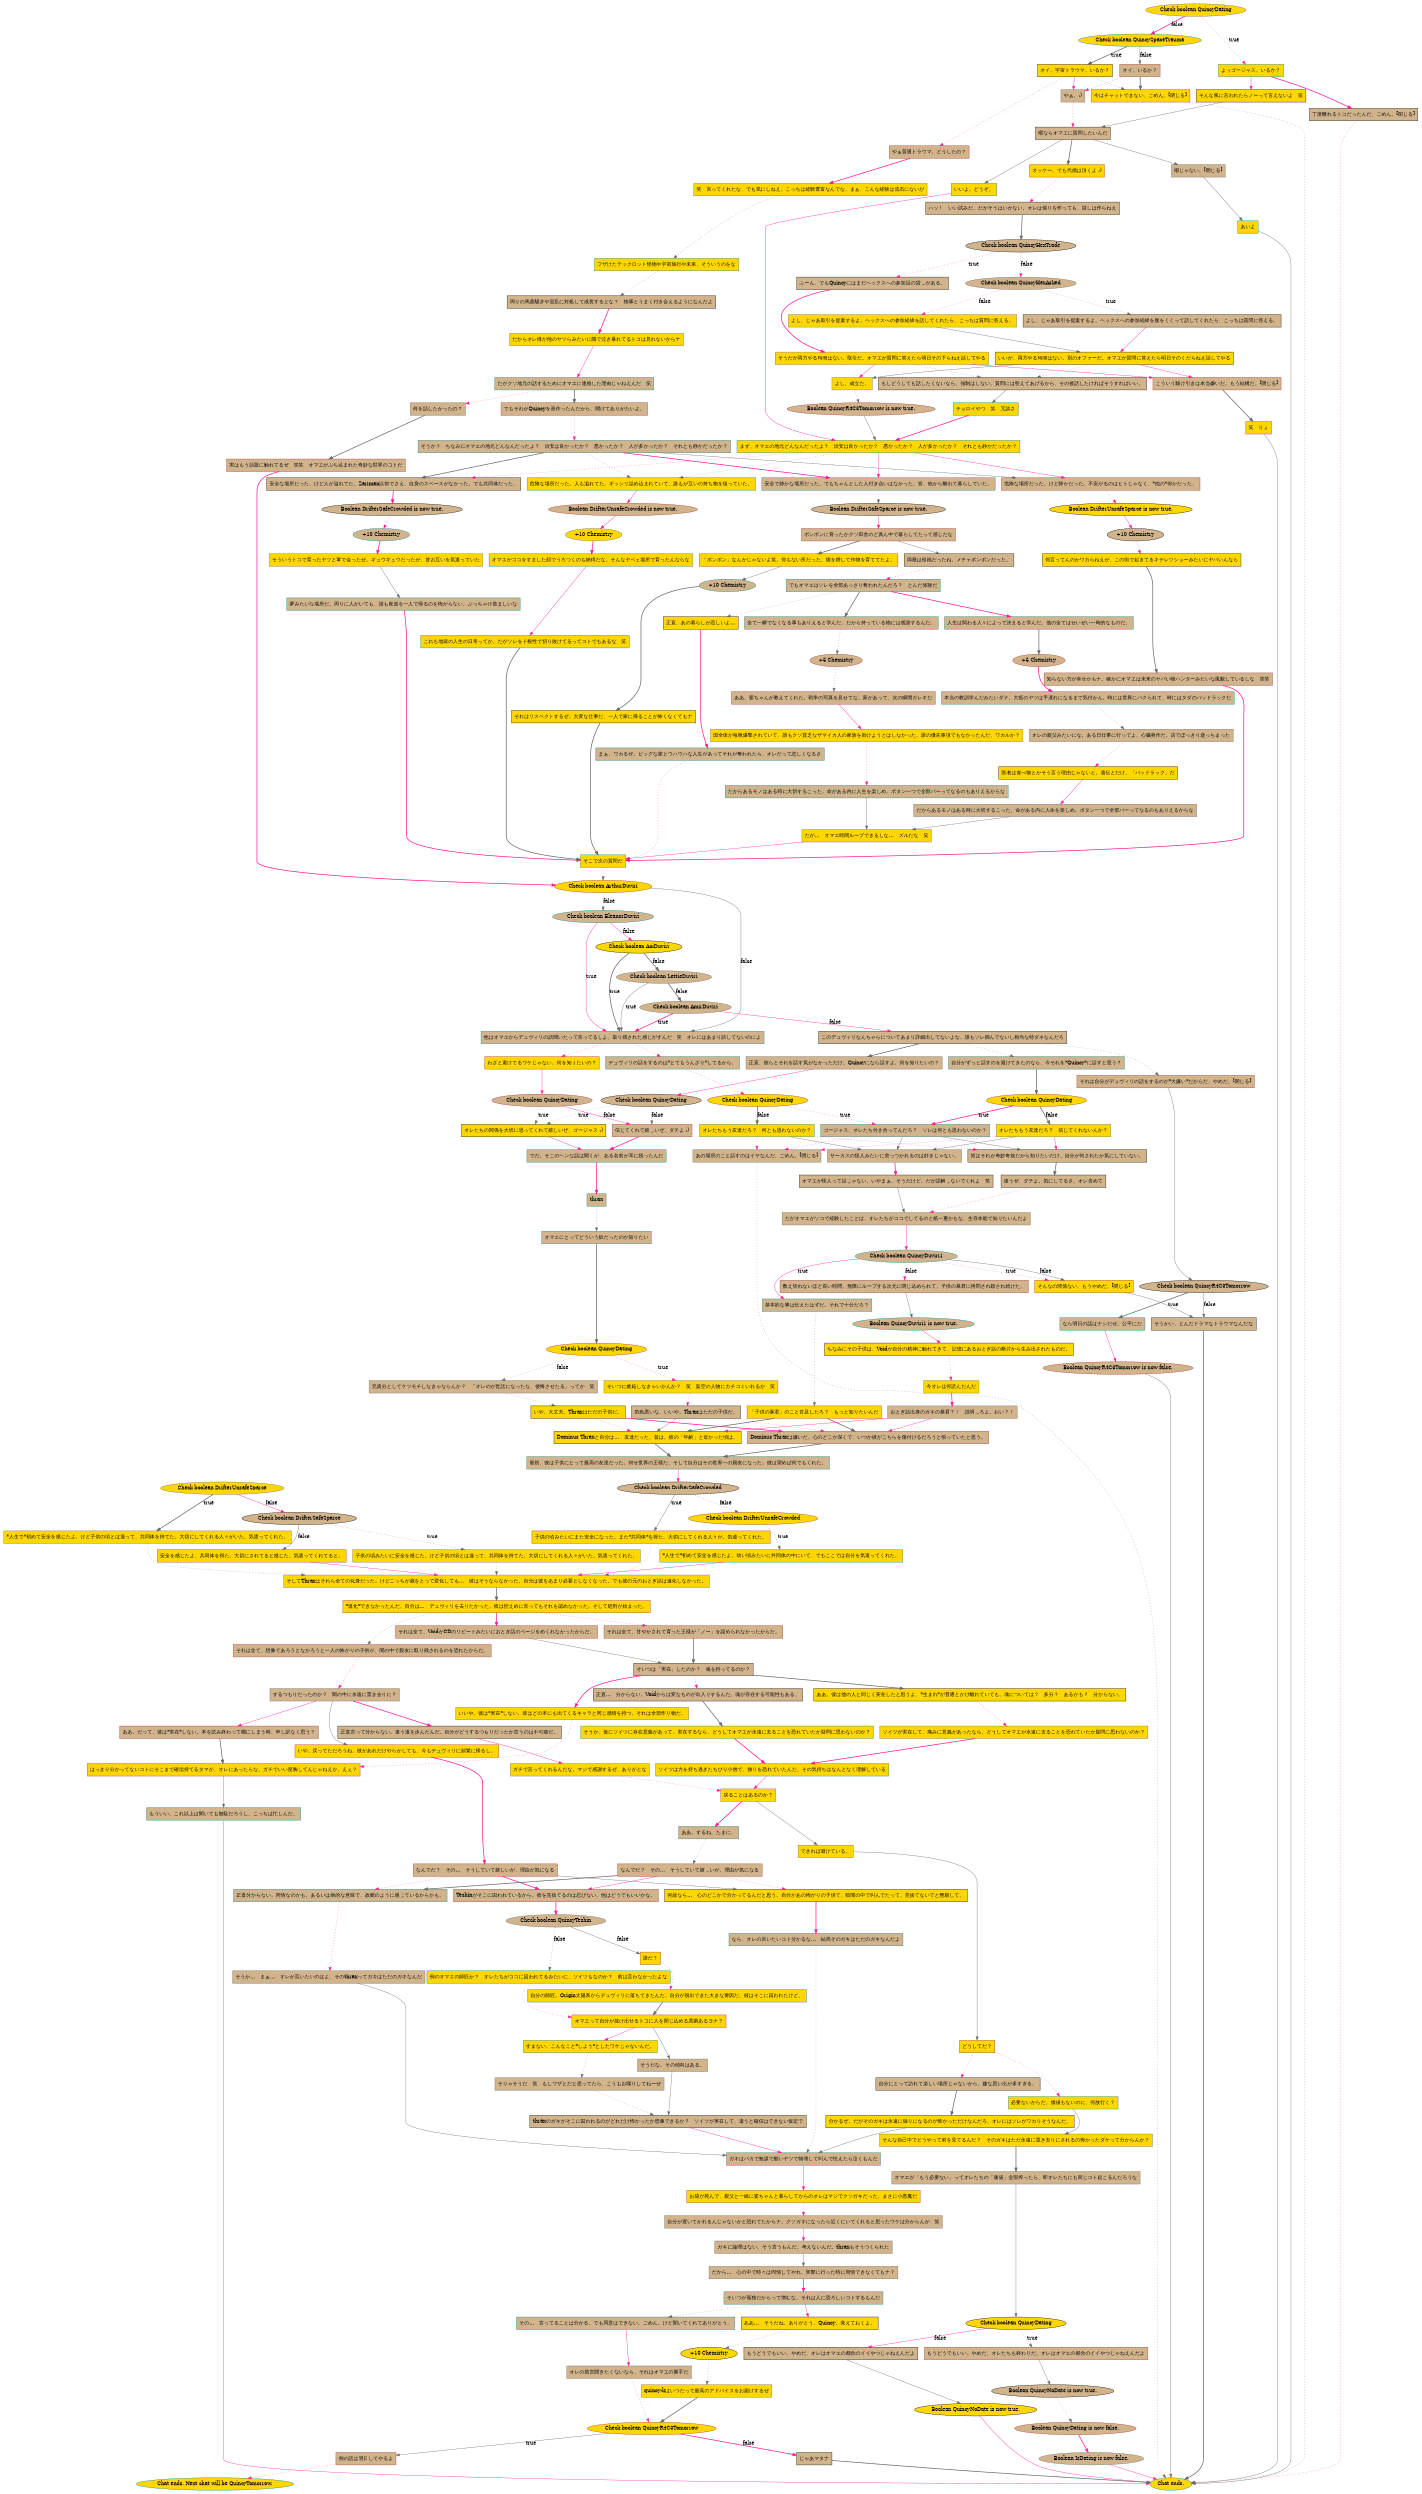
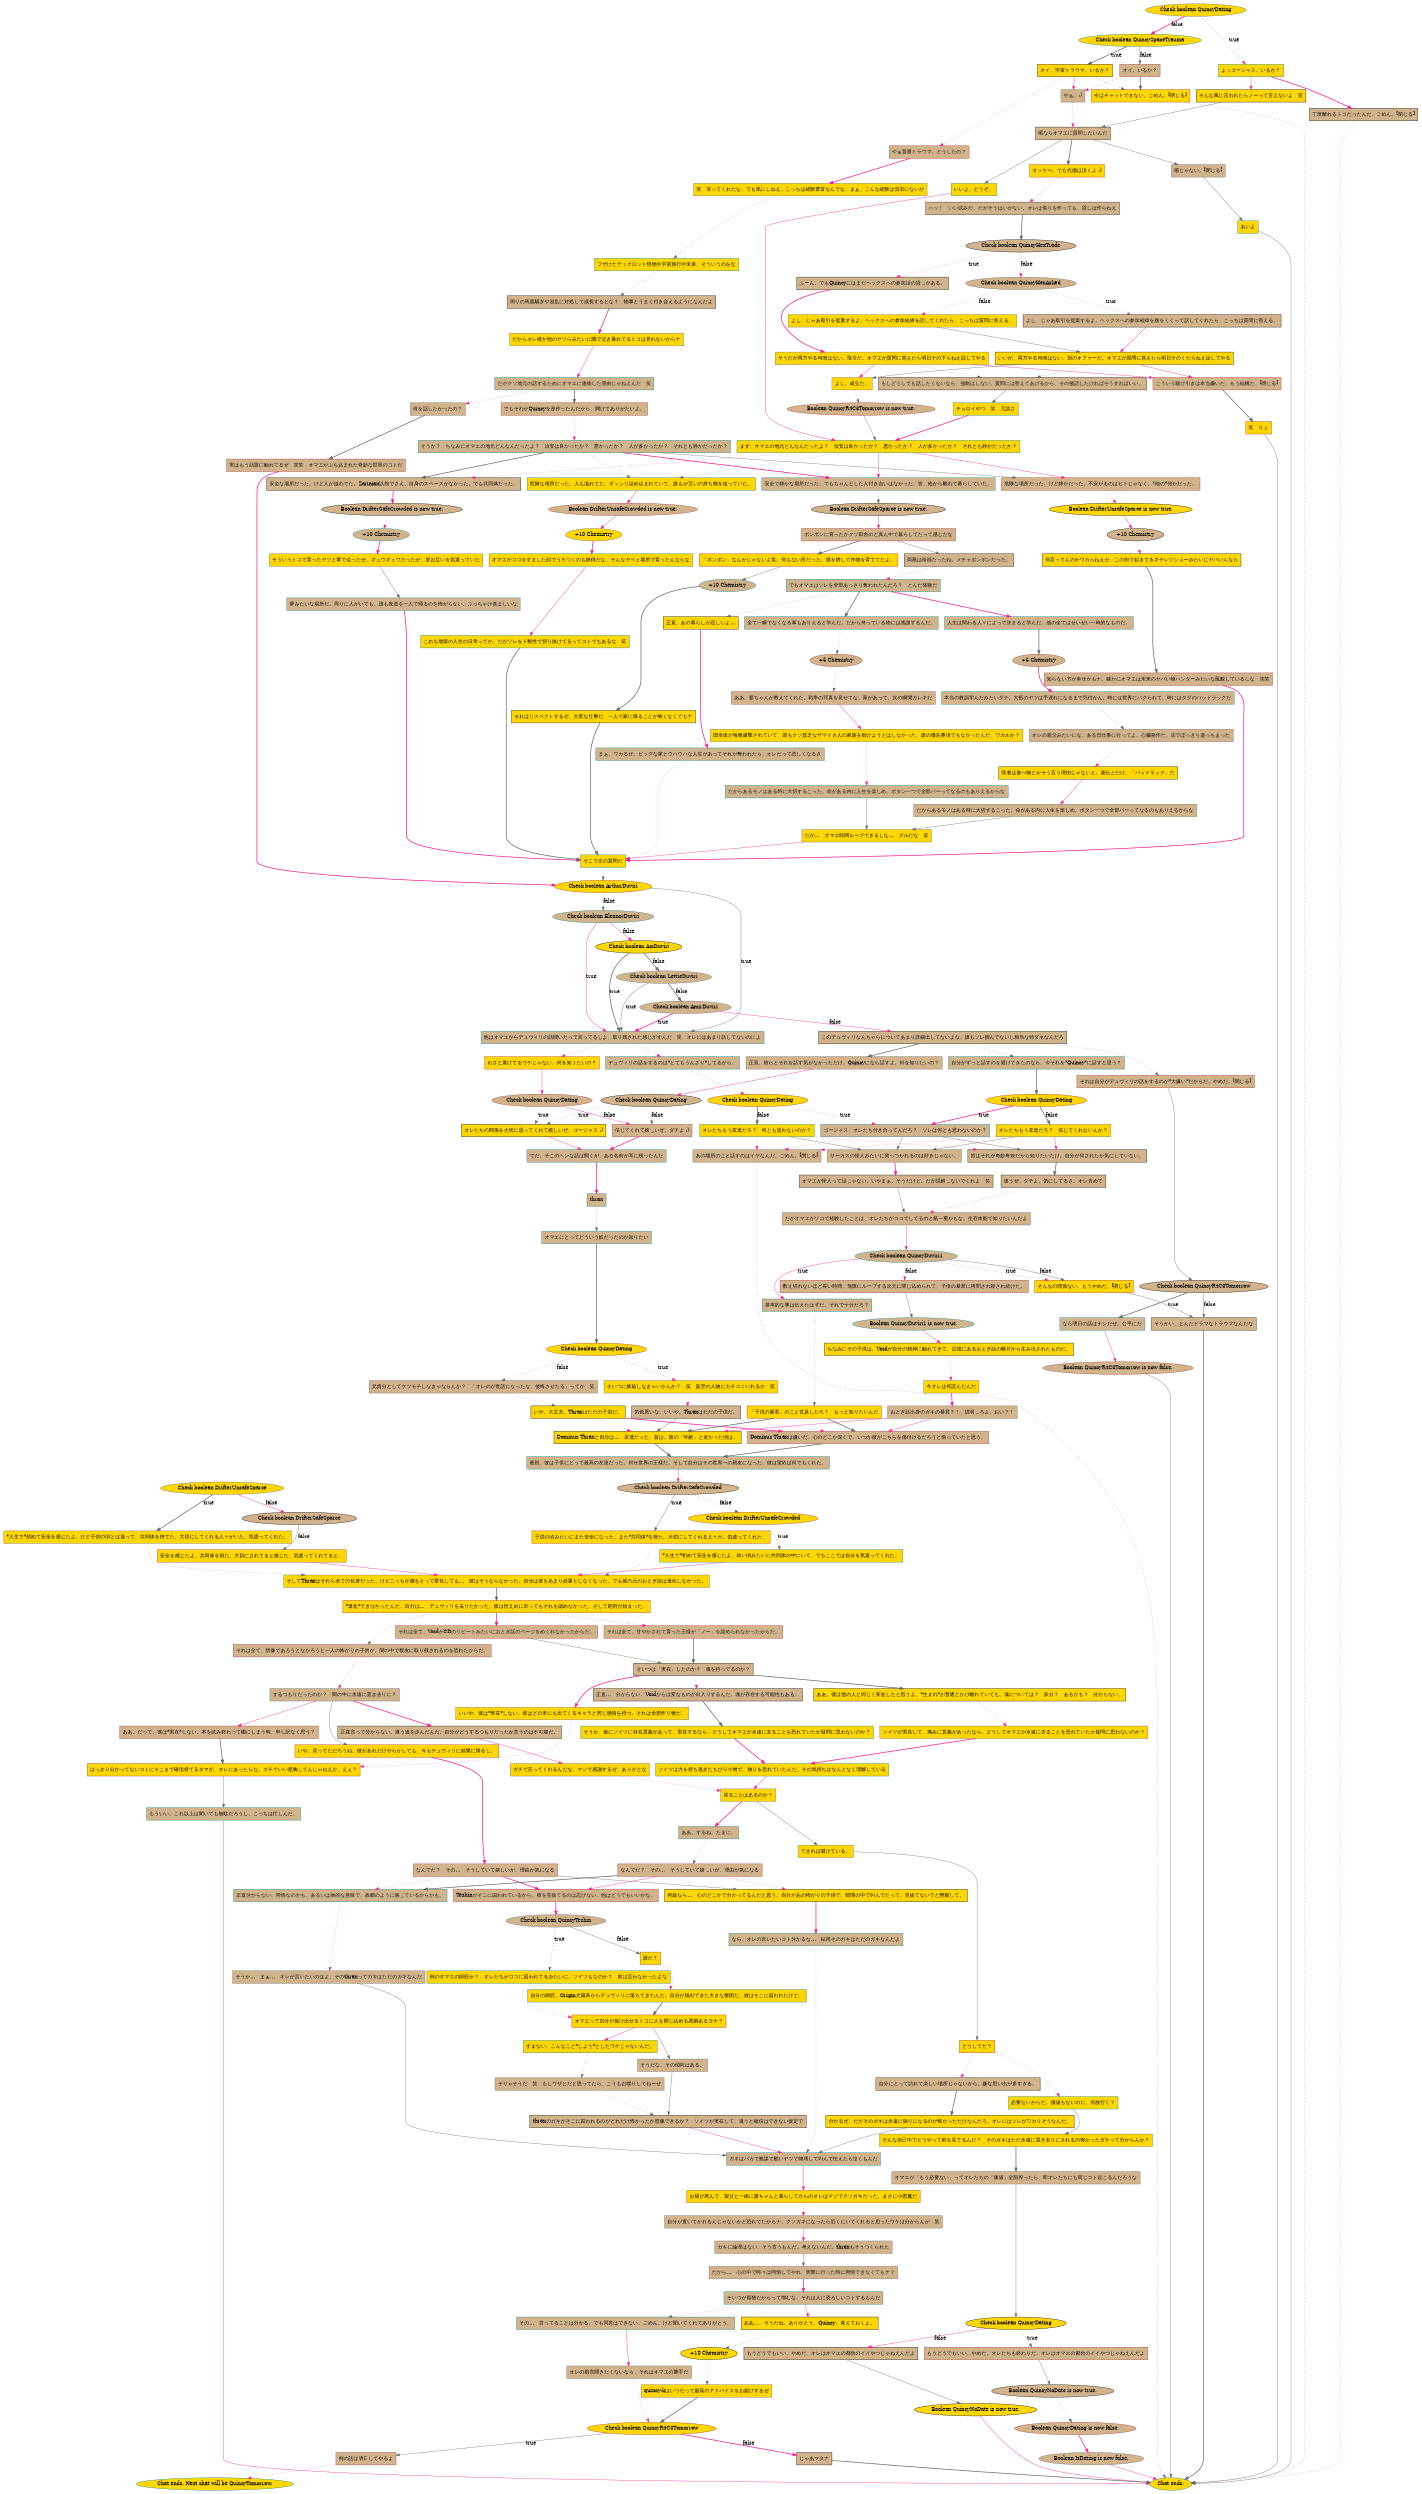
(746, 962) -> (746, 962)
(497, 1556) -> none
(560, 1940) -> (560, 1940)
